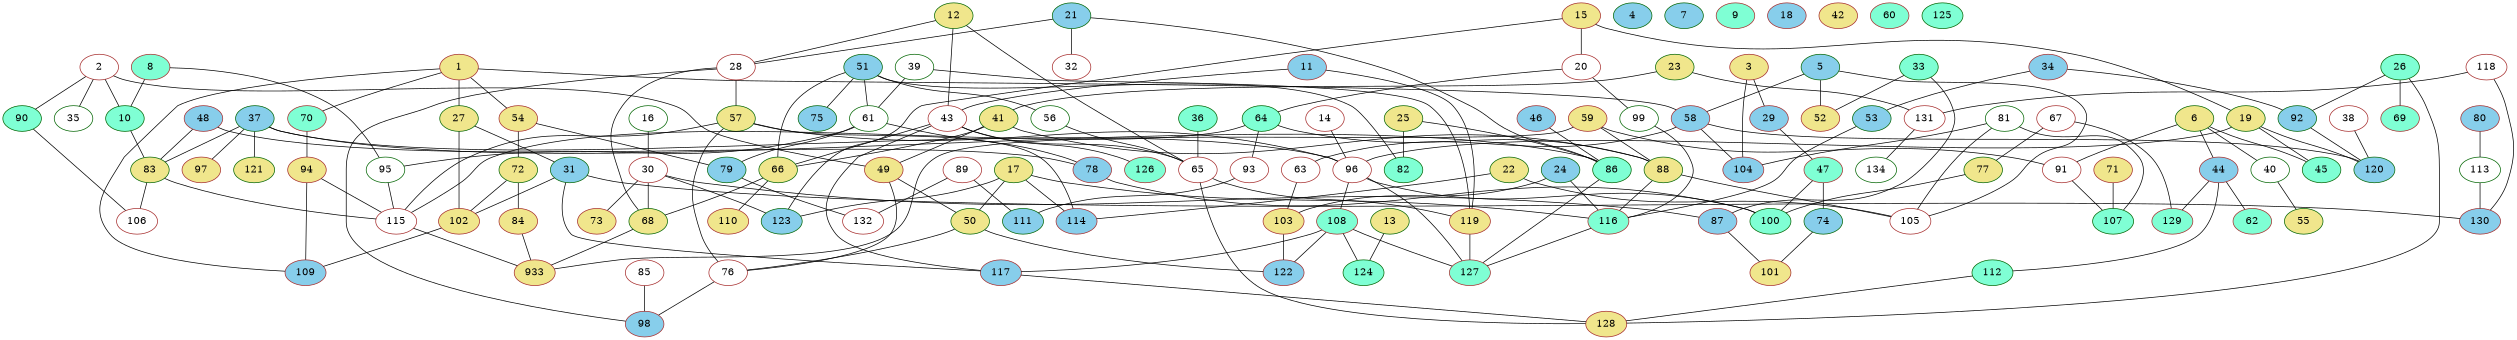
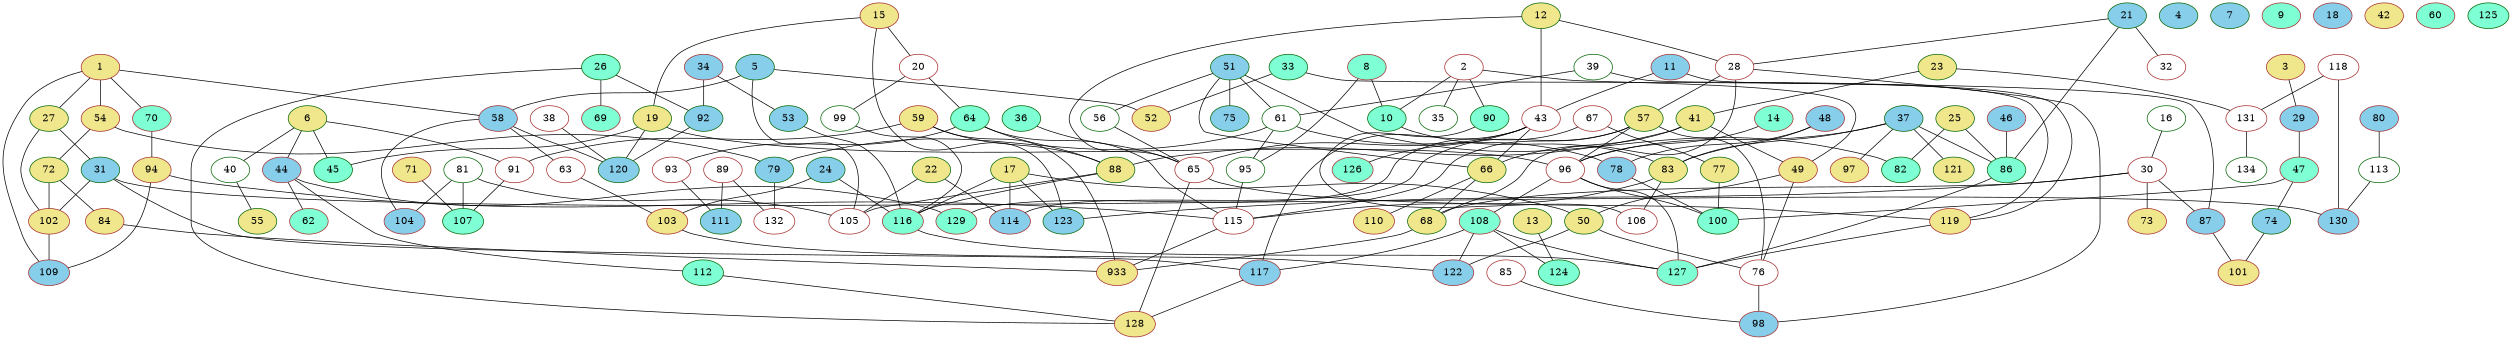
(1743, 118) -> none
(1325, 119) -> (1774, 119)
